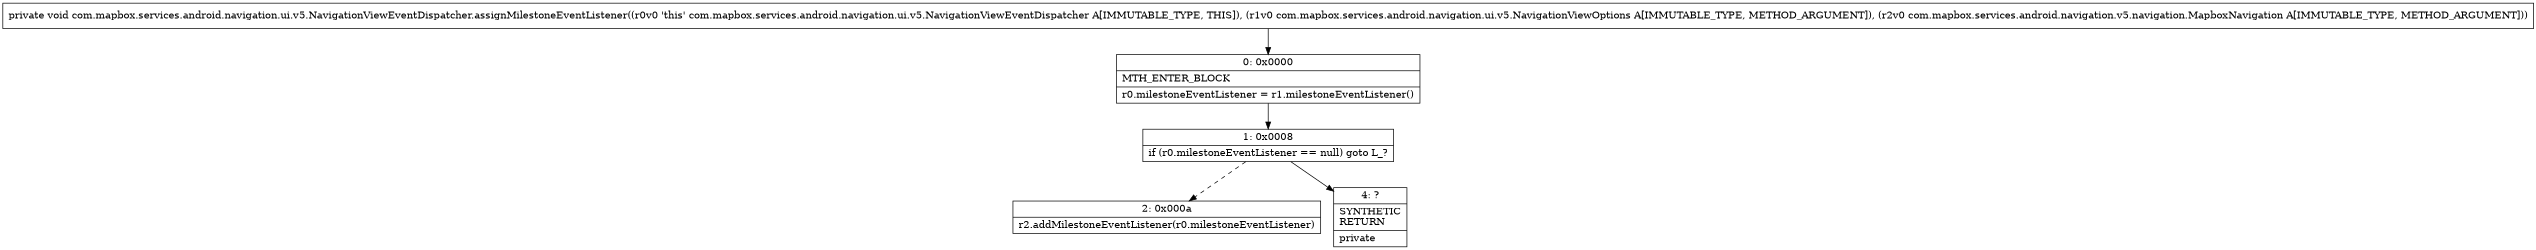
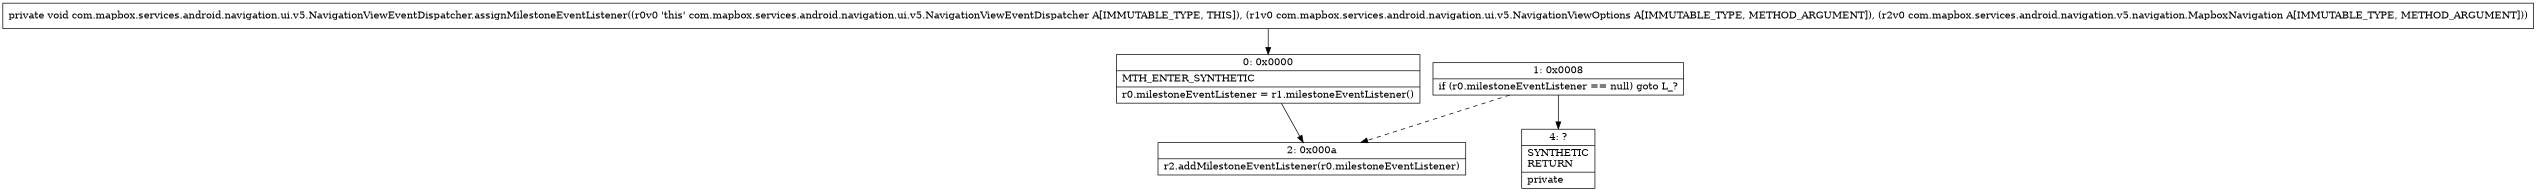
(1176, 79) -> (1189, 79)
(1268, 113) -> (1291, 120)
